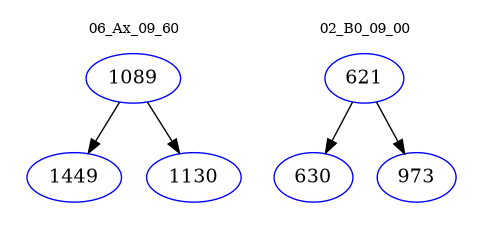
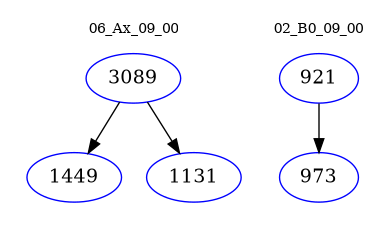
(134, 30) -> (134, 30)
(133, 78) -> (133, 78)
(364, 78) -> (319, 78)
(194, 177) -> (194, 177)
(314, 177) -> none
